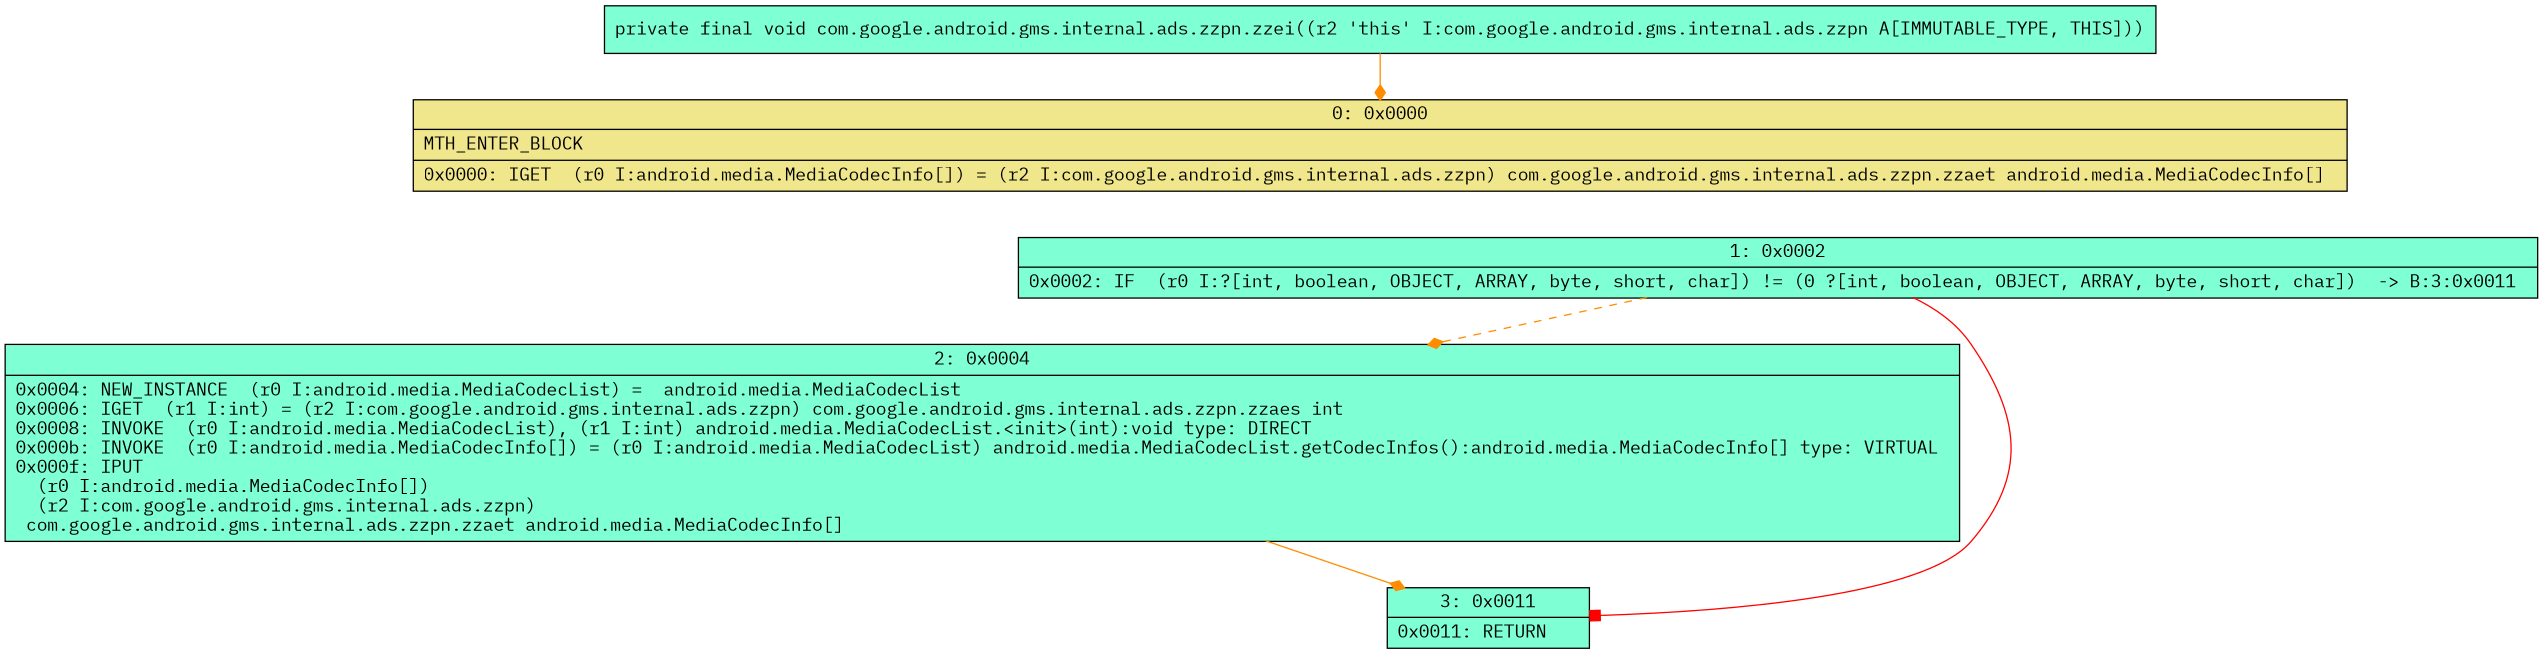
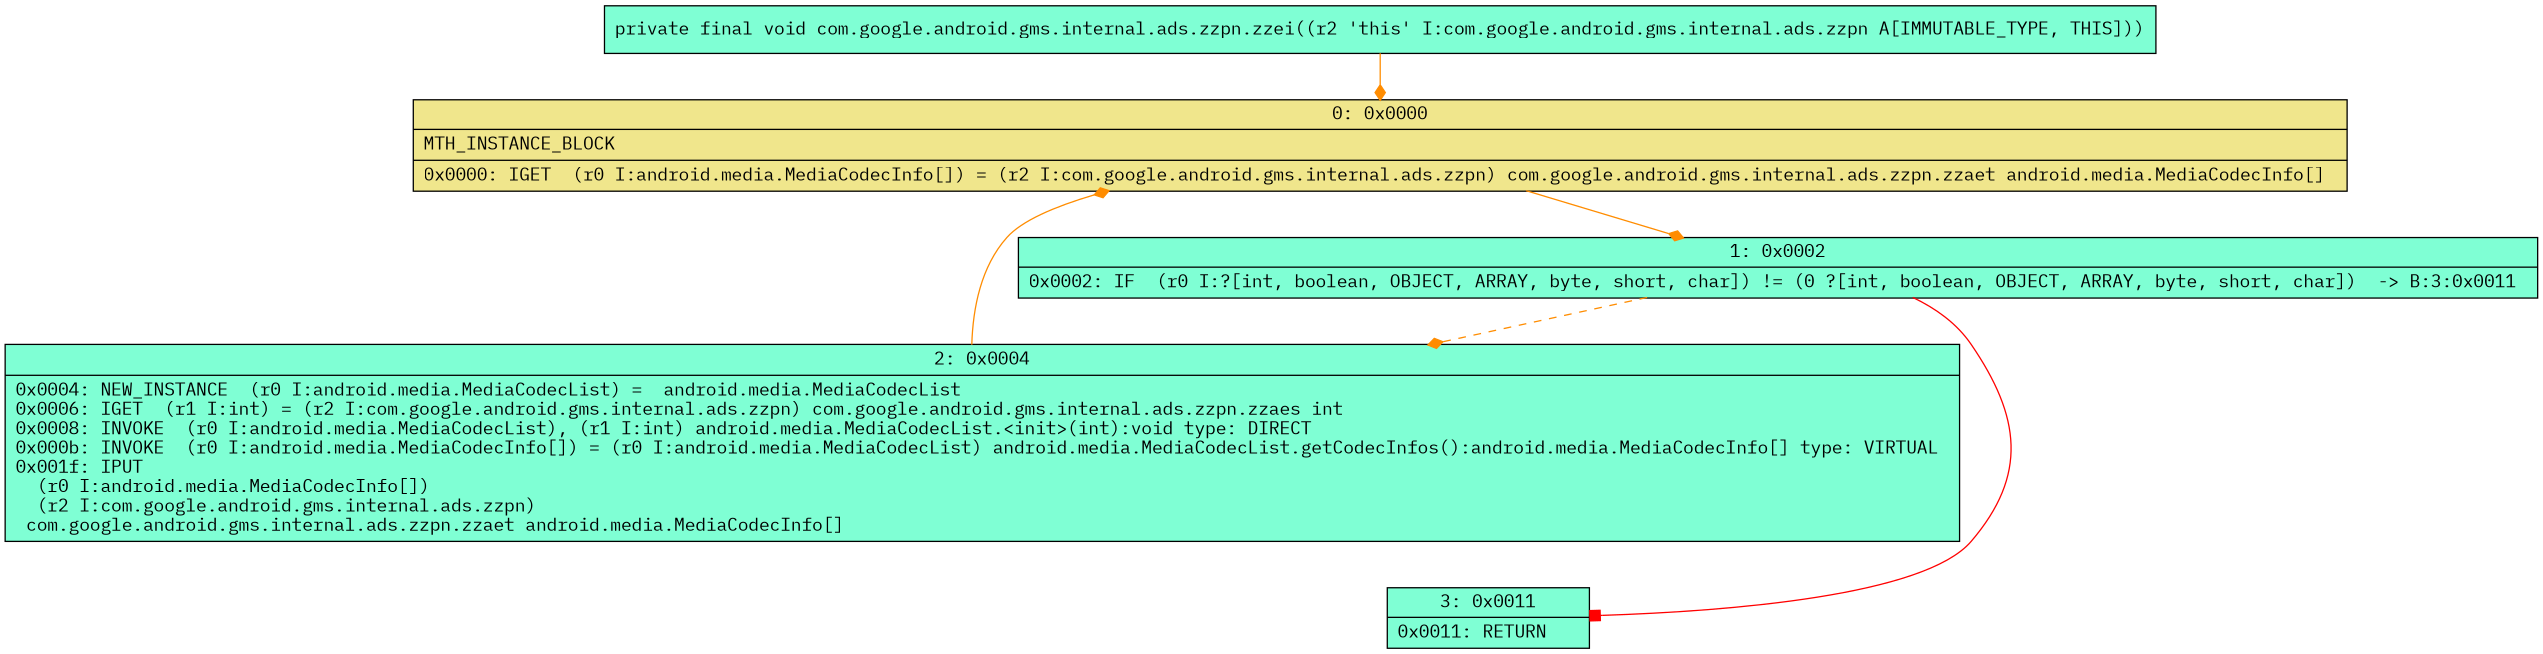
(503, 144) -> (520, 144)
none -> (1597, 212)
(90, 467) -> (90, 467)
(1328, 562) -> (1002, 244)
